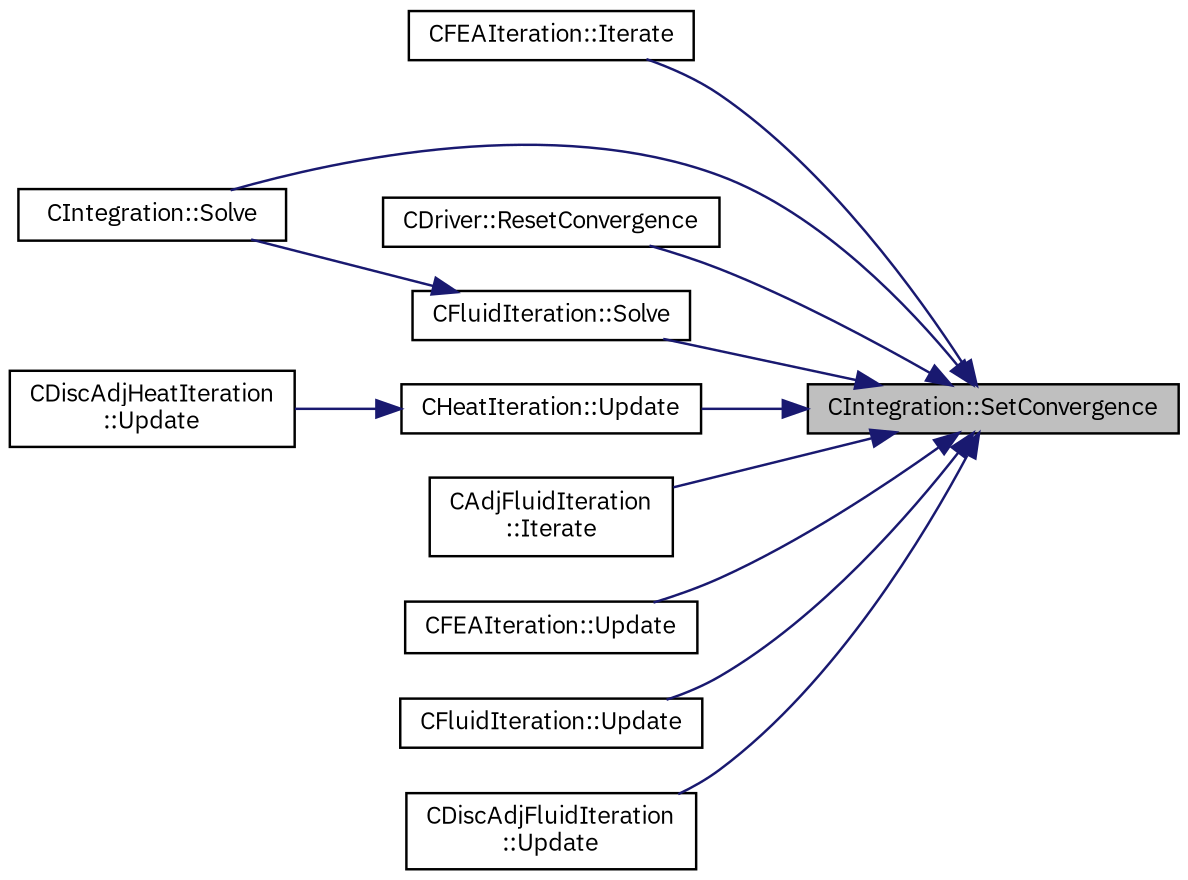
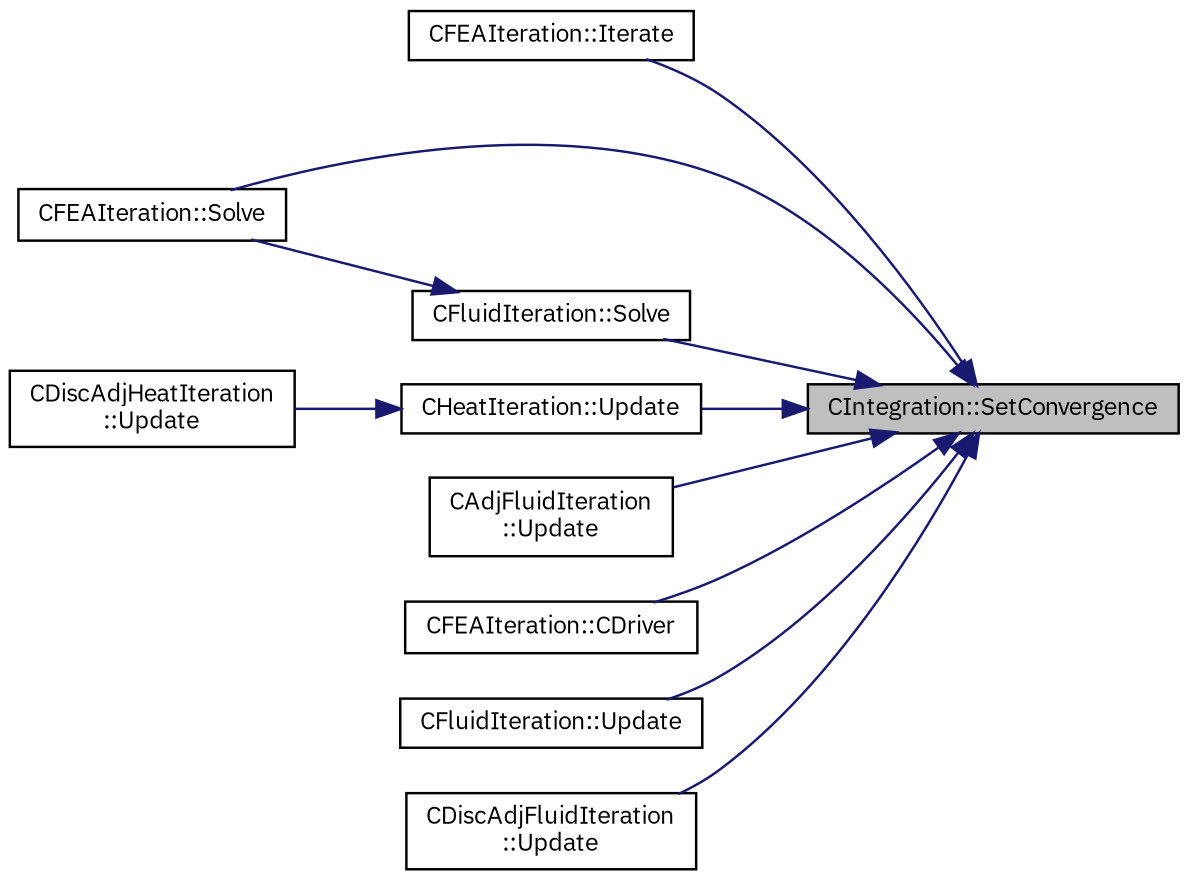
(152, 215) -> (152, 215)
(551, 222) -> none
(551, 517) -> (551, 517)
(551, 627) -> (551, 627)
